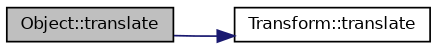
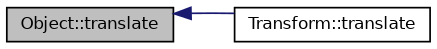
(196, 36) -> (213, 13)
